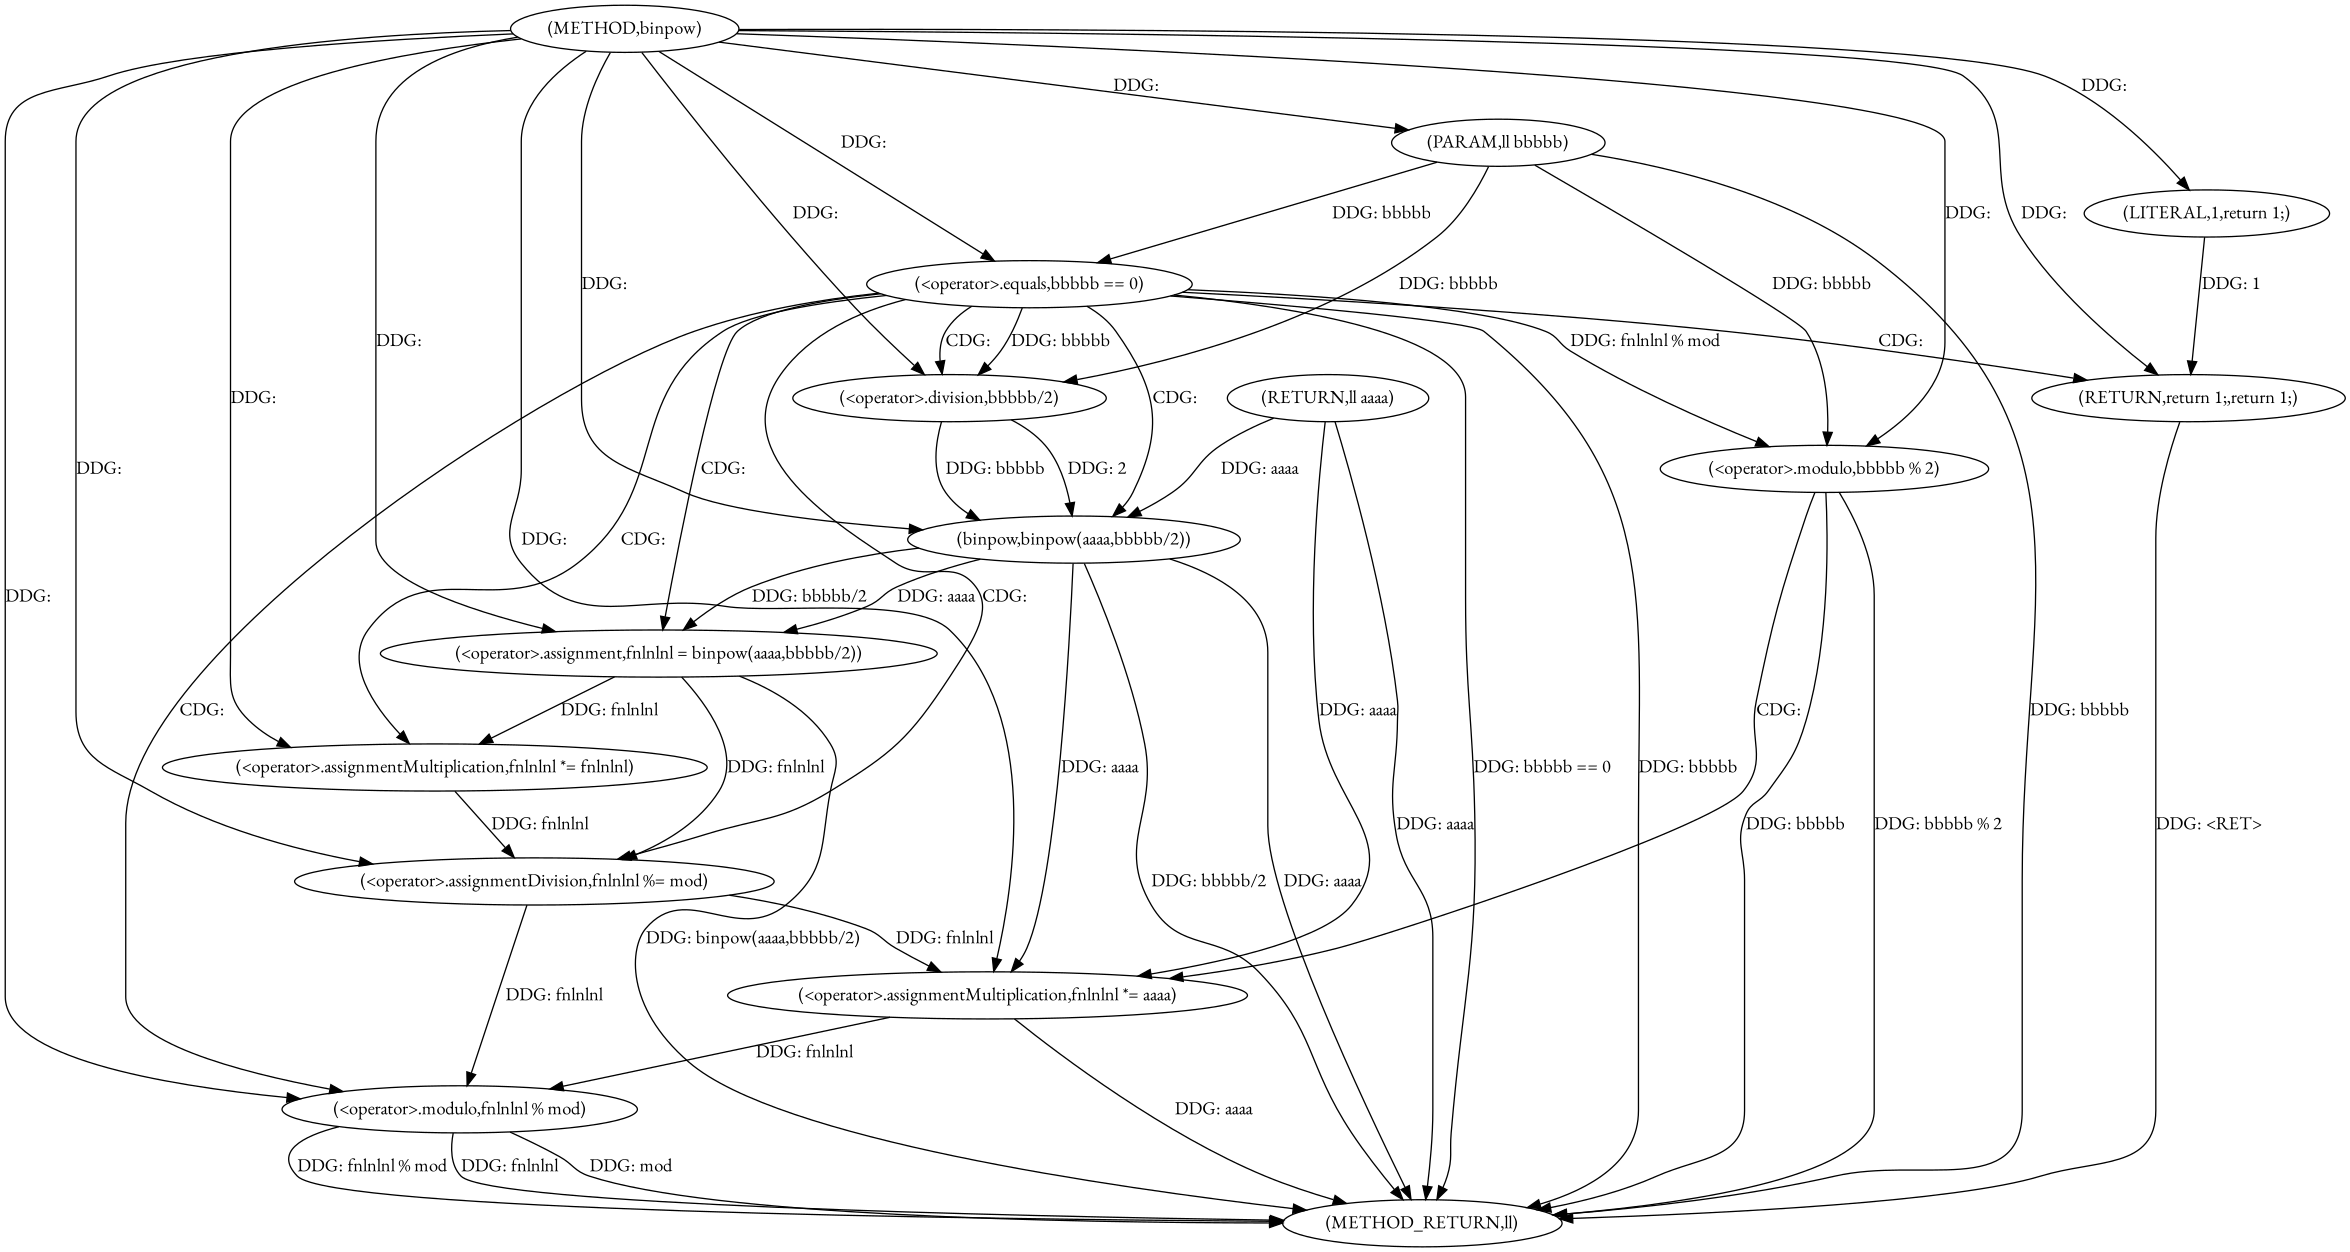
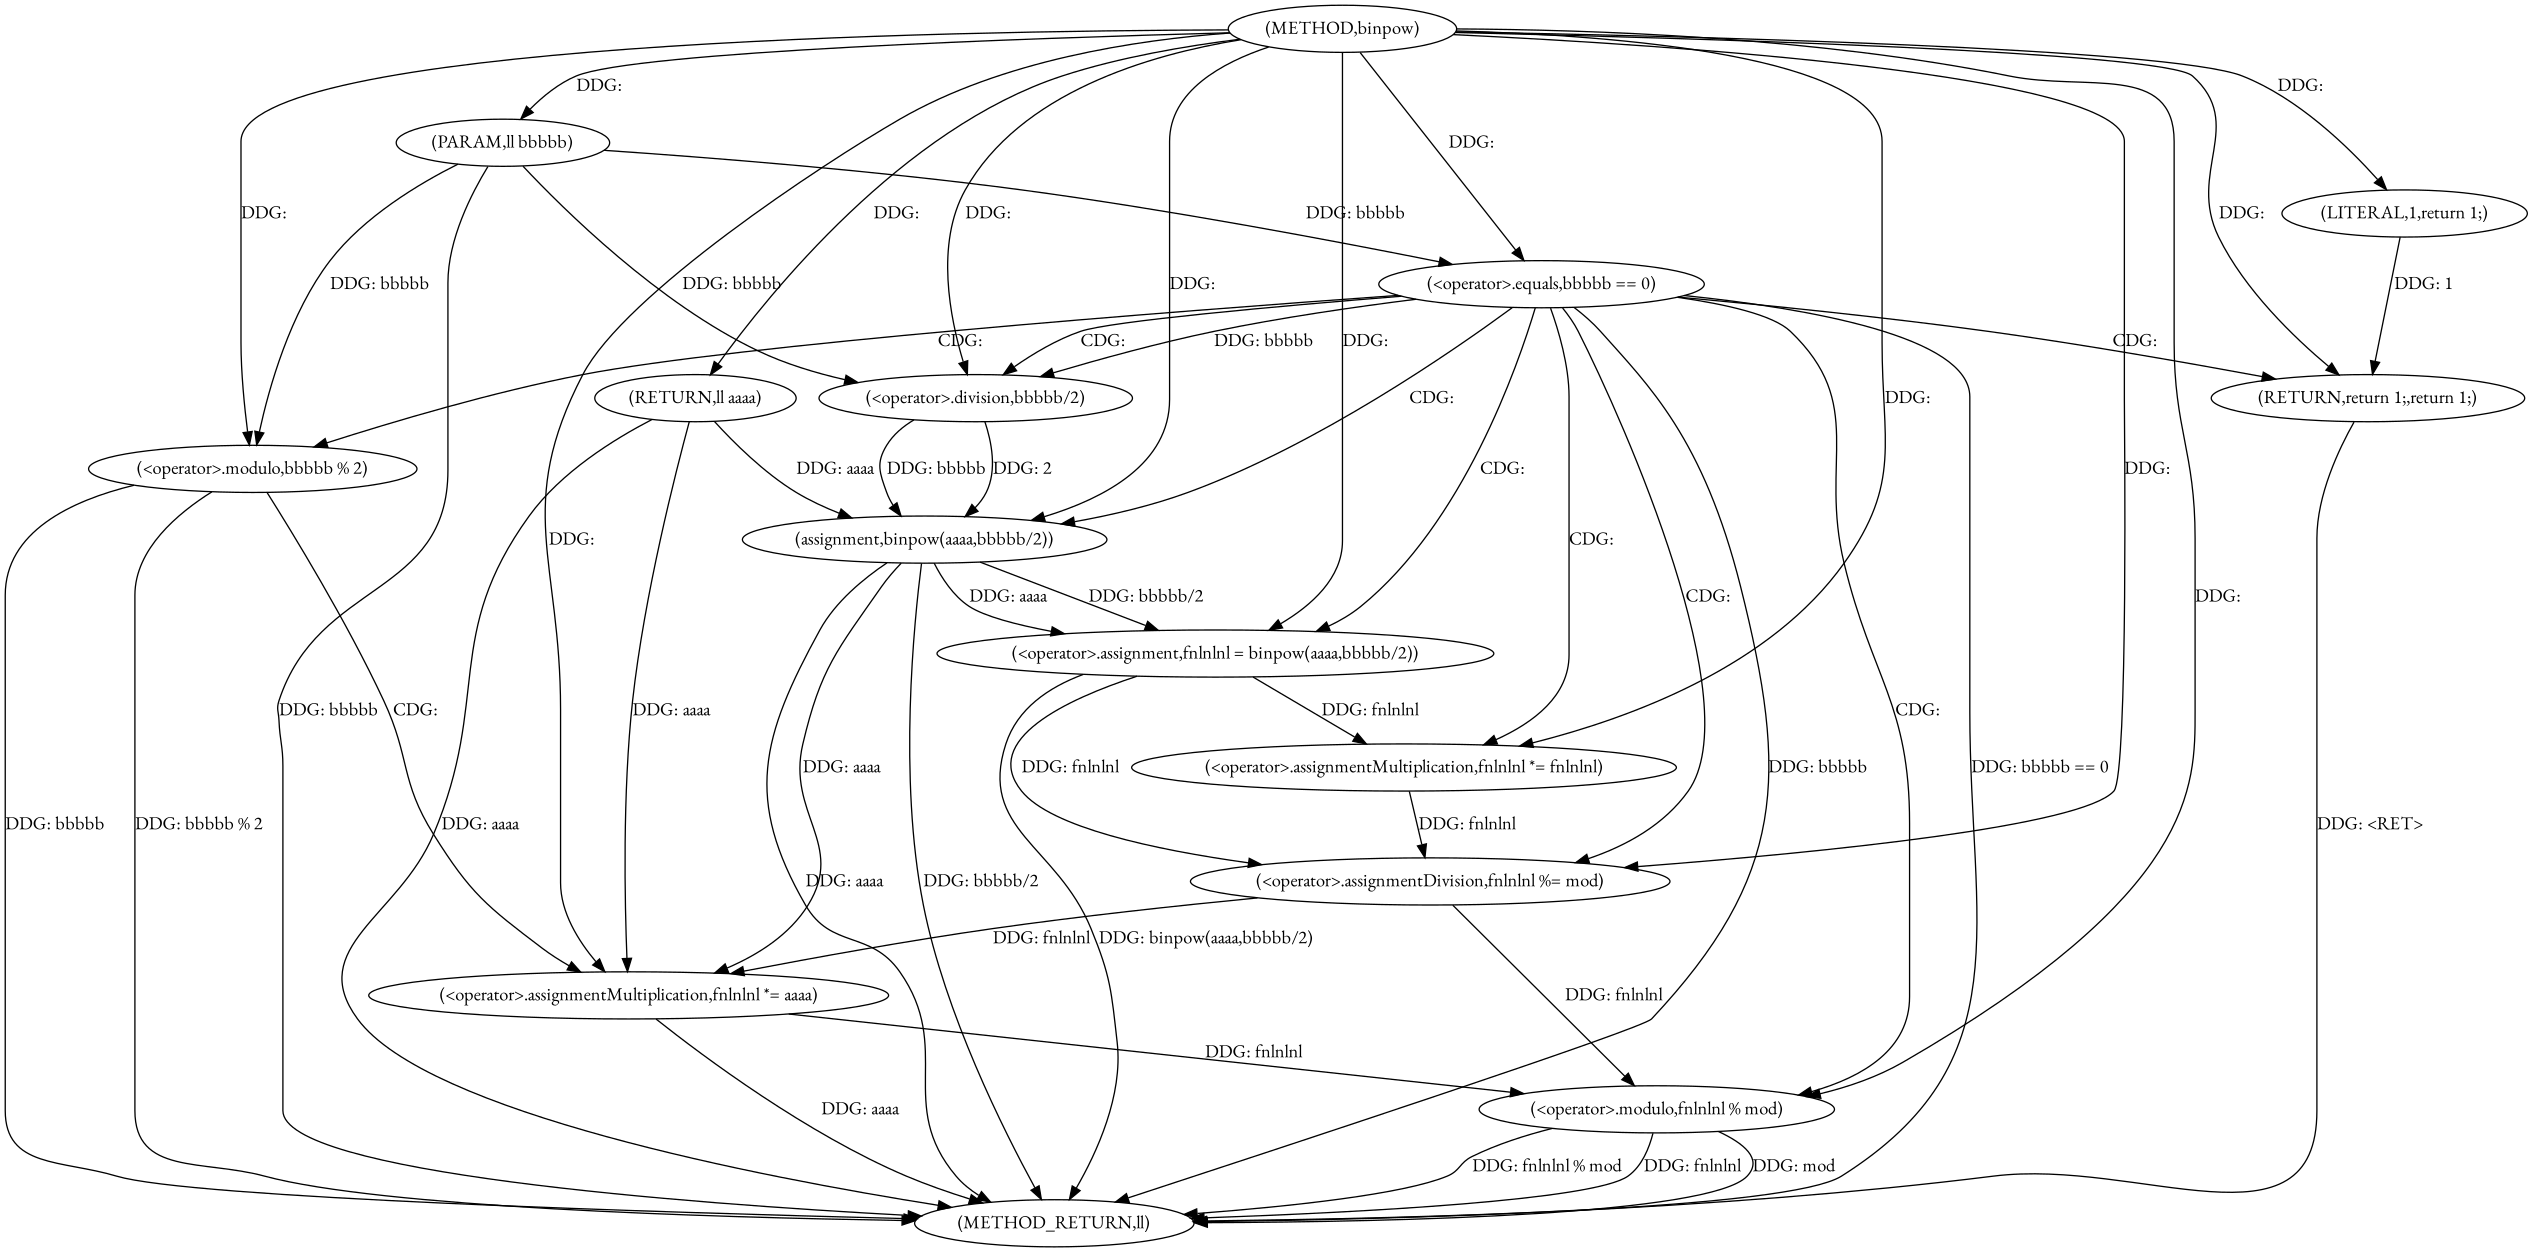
none -> (941, 138)
(1646, 341) -> (963, 341)
(1074, 540) -> (925, 540)
